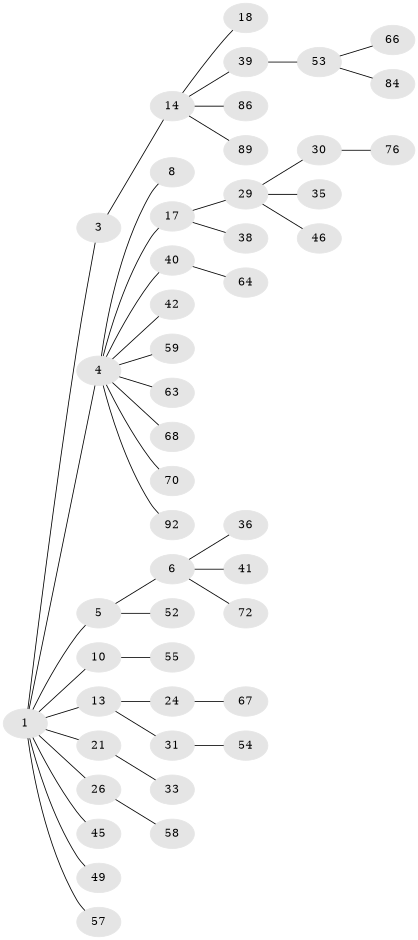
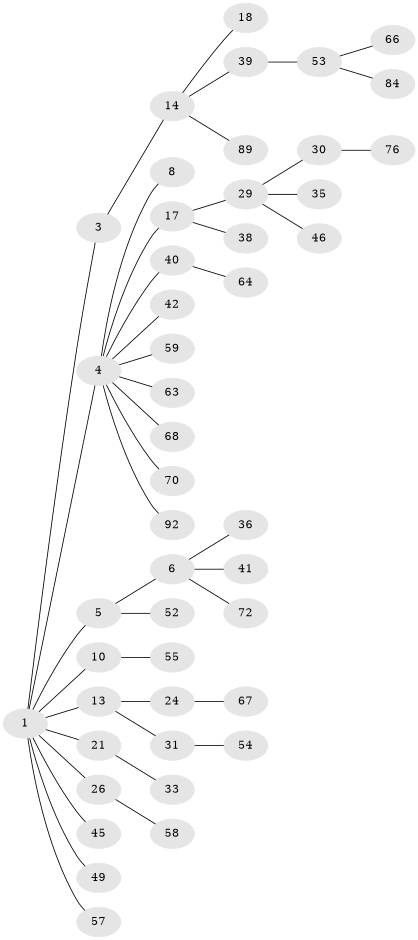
(246, 106) -> none
